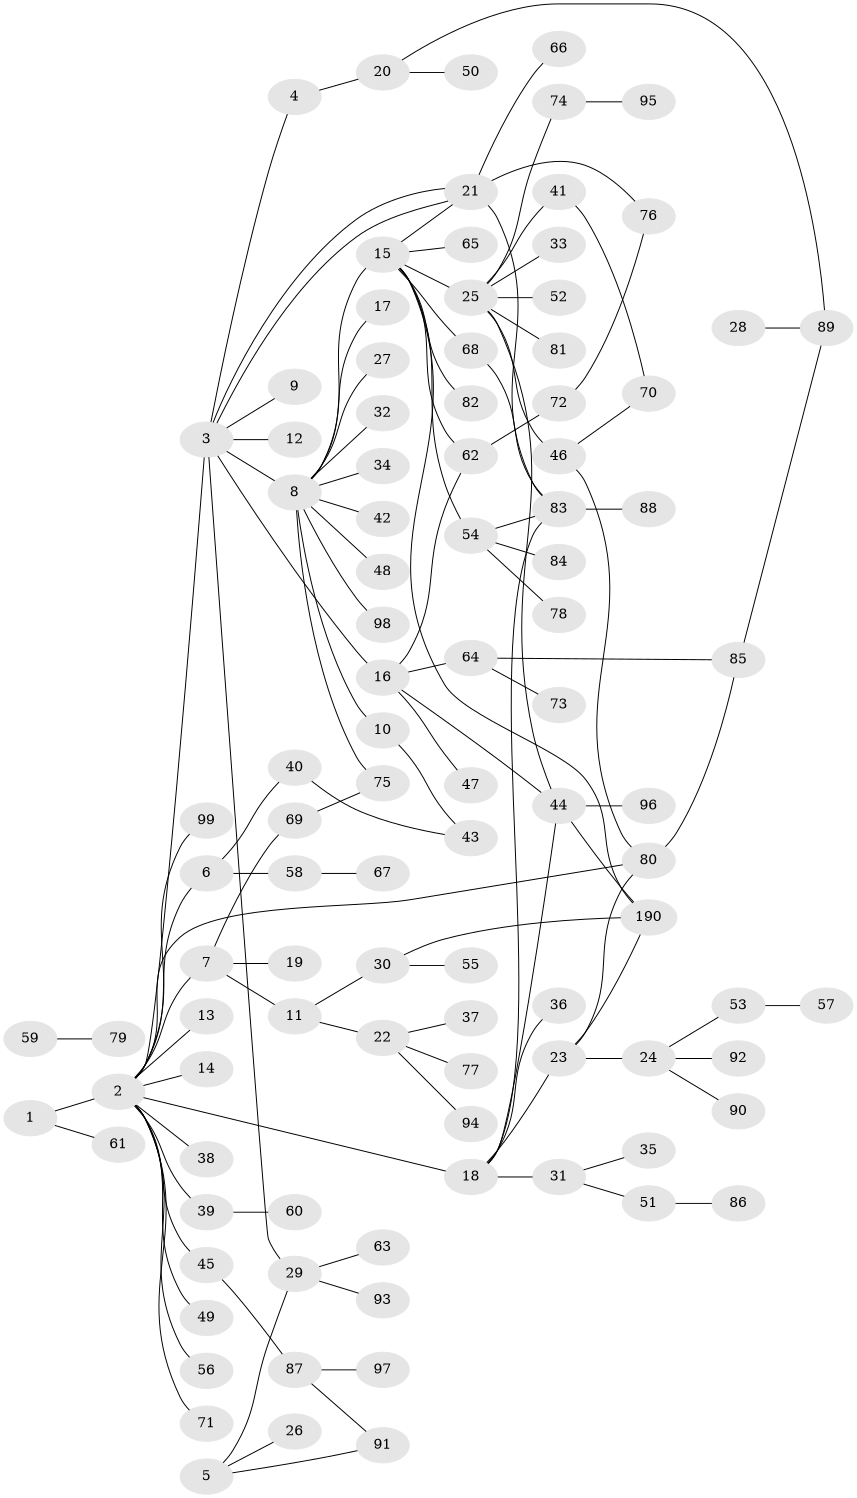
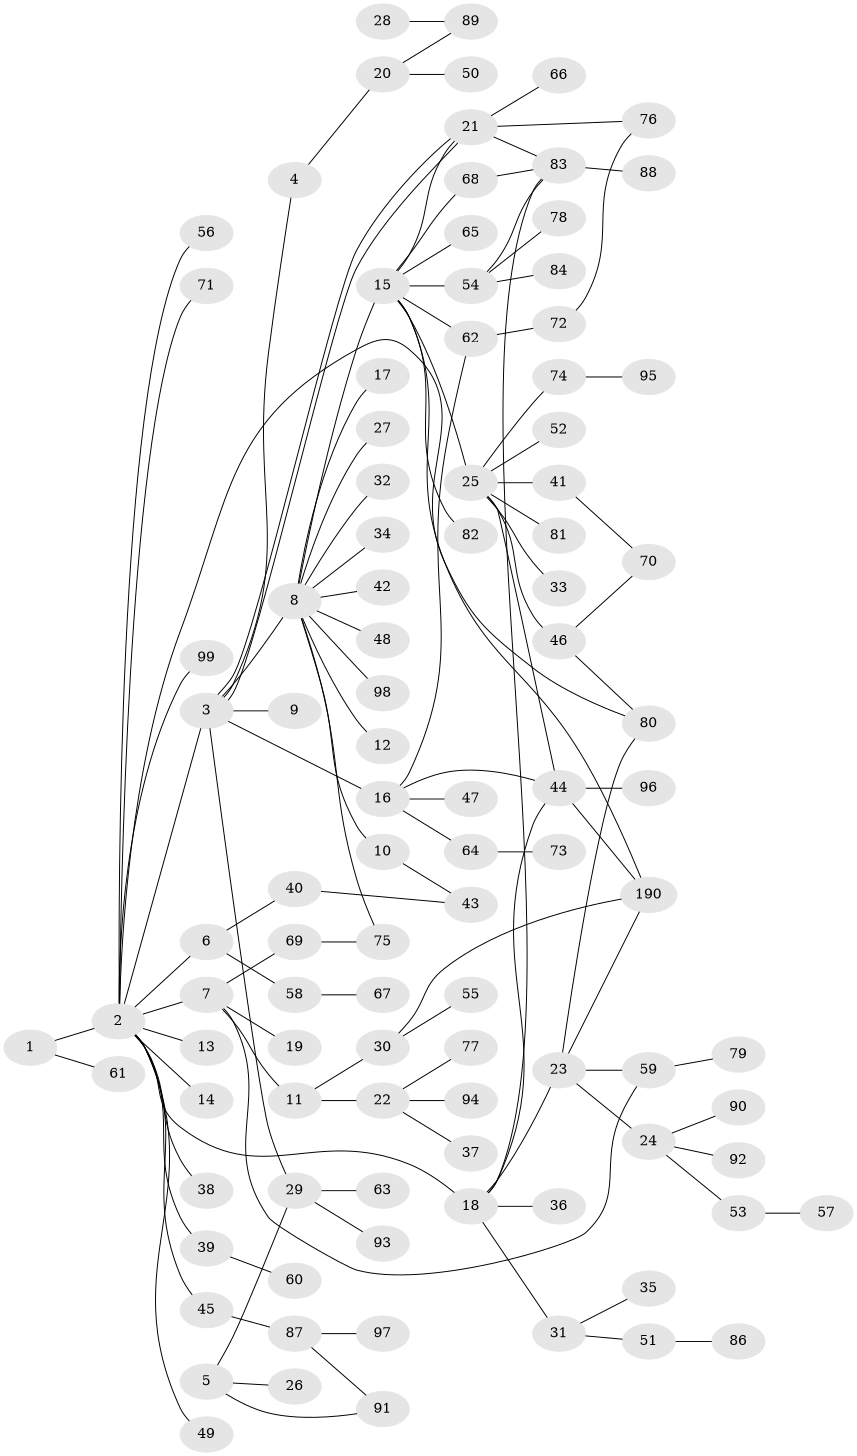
(251, 440) -> (331, 677)
(738, 660) -> none
none -> (604, 1070)
none -> (392, 1274)
